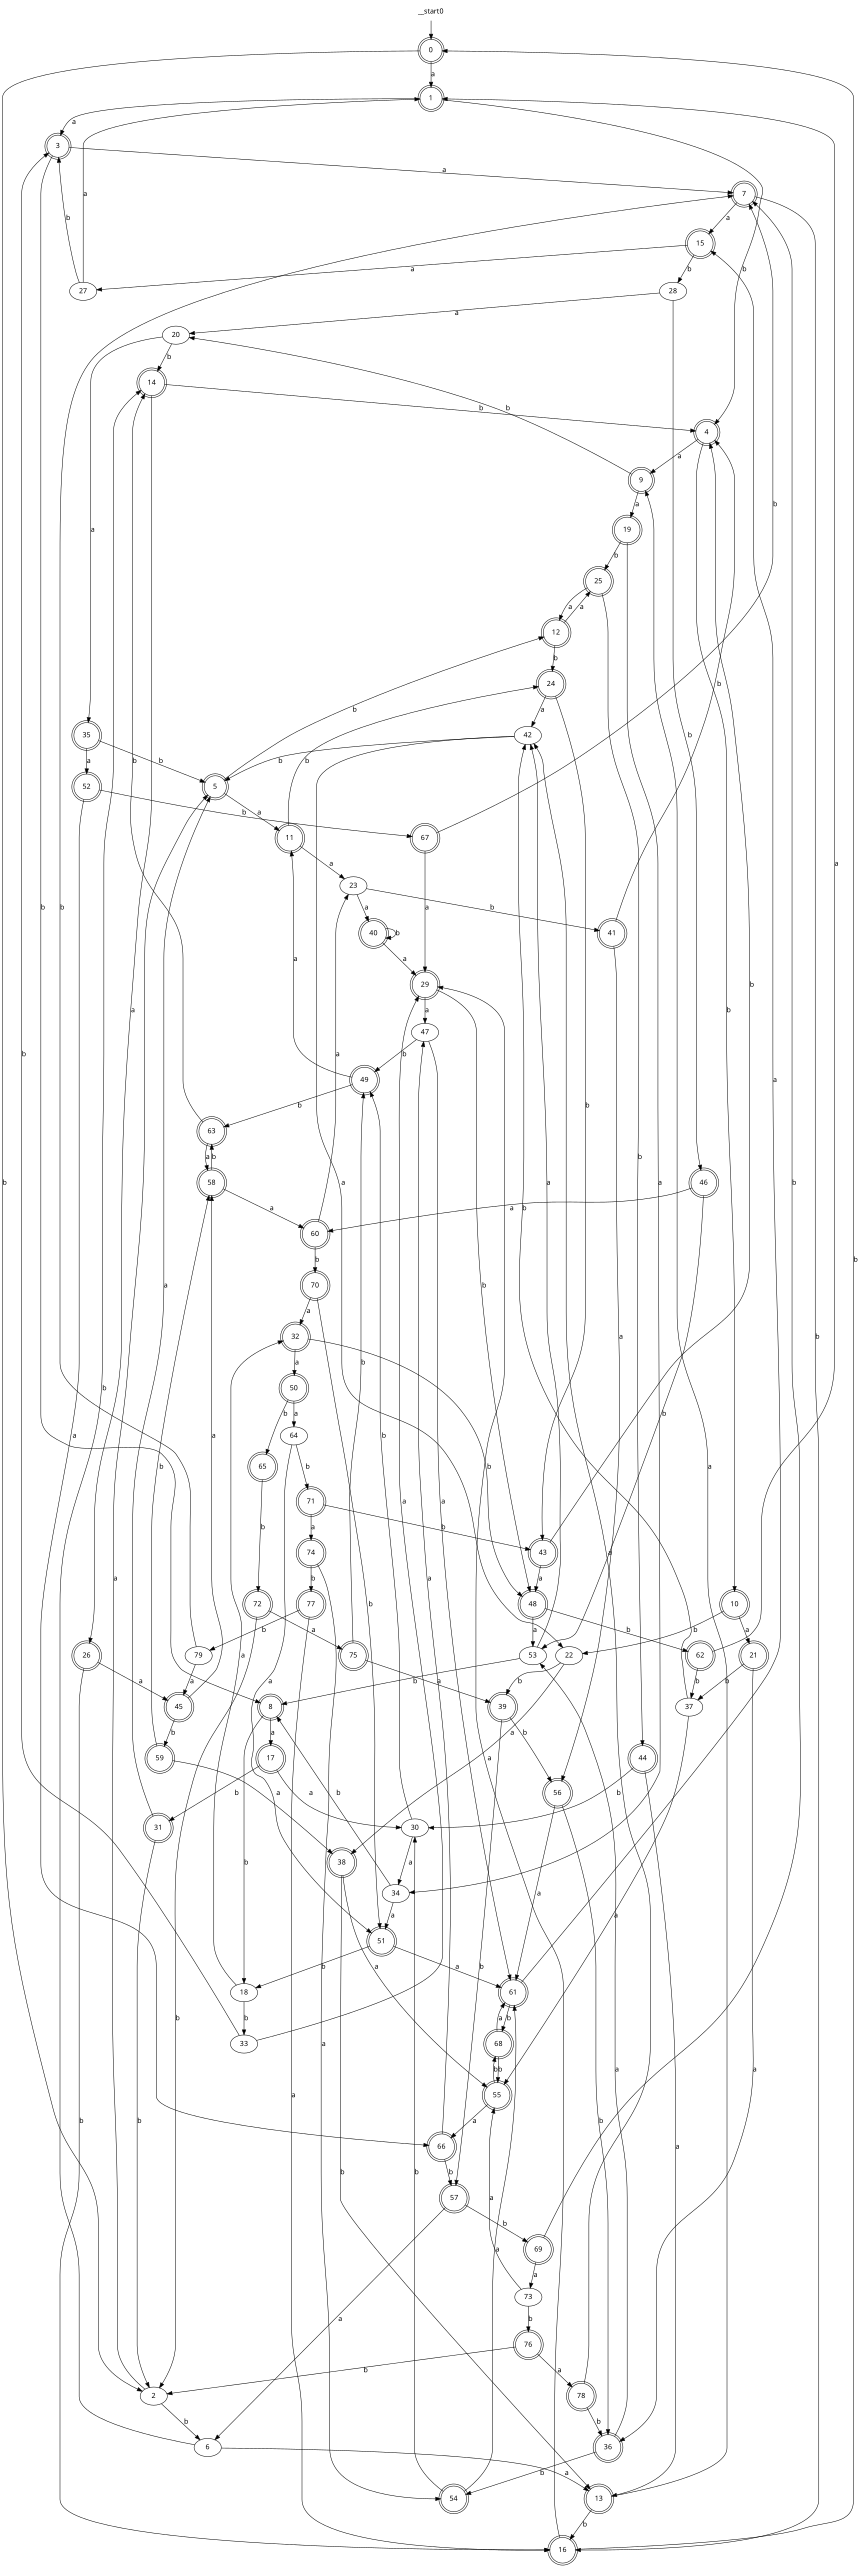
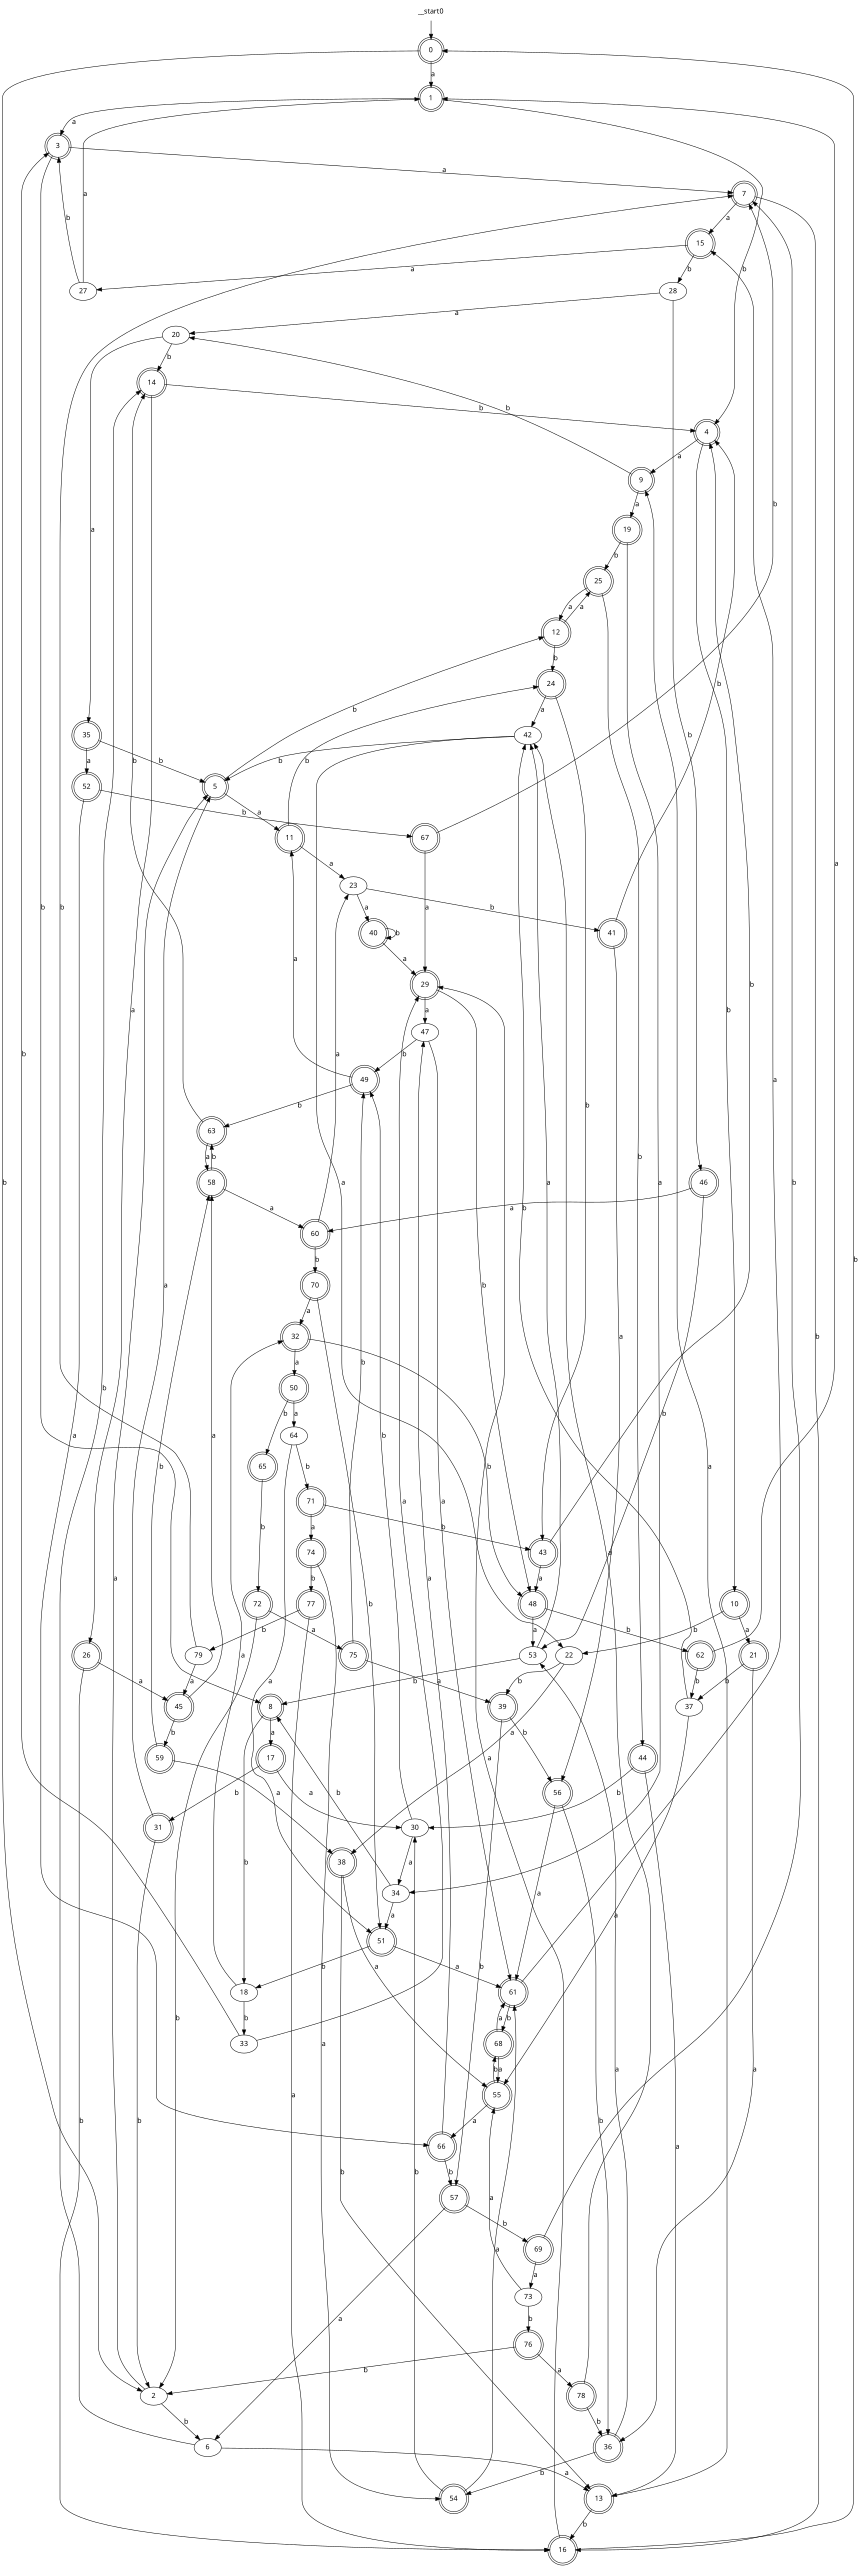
(500, 2070) -> (500, 2070)
